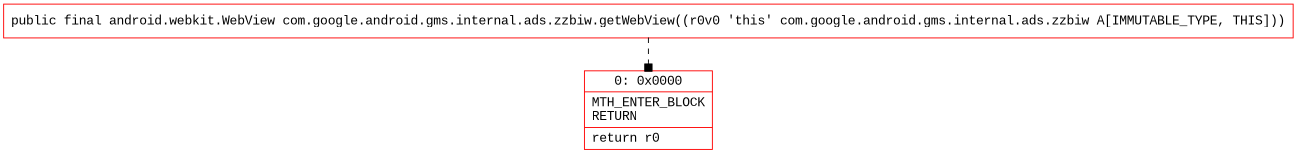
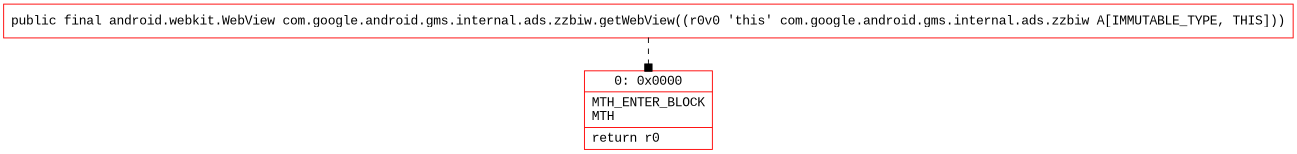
(615, 116) -> (603, 116)
